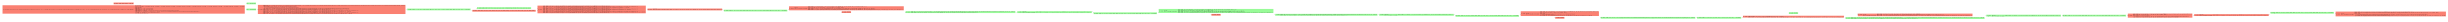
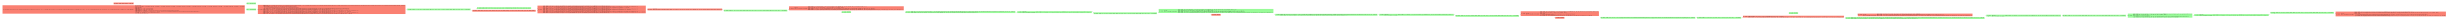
(846, 12) -> (846, 12)
(2231, 15) -> (2231, 15)
(2160, 16) -> (2160, 16)
